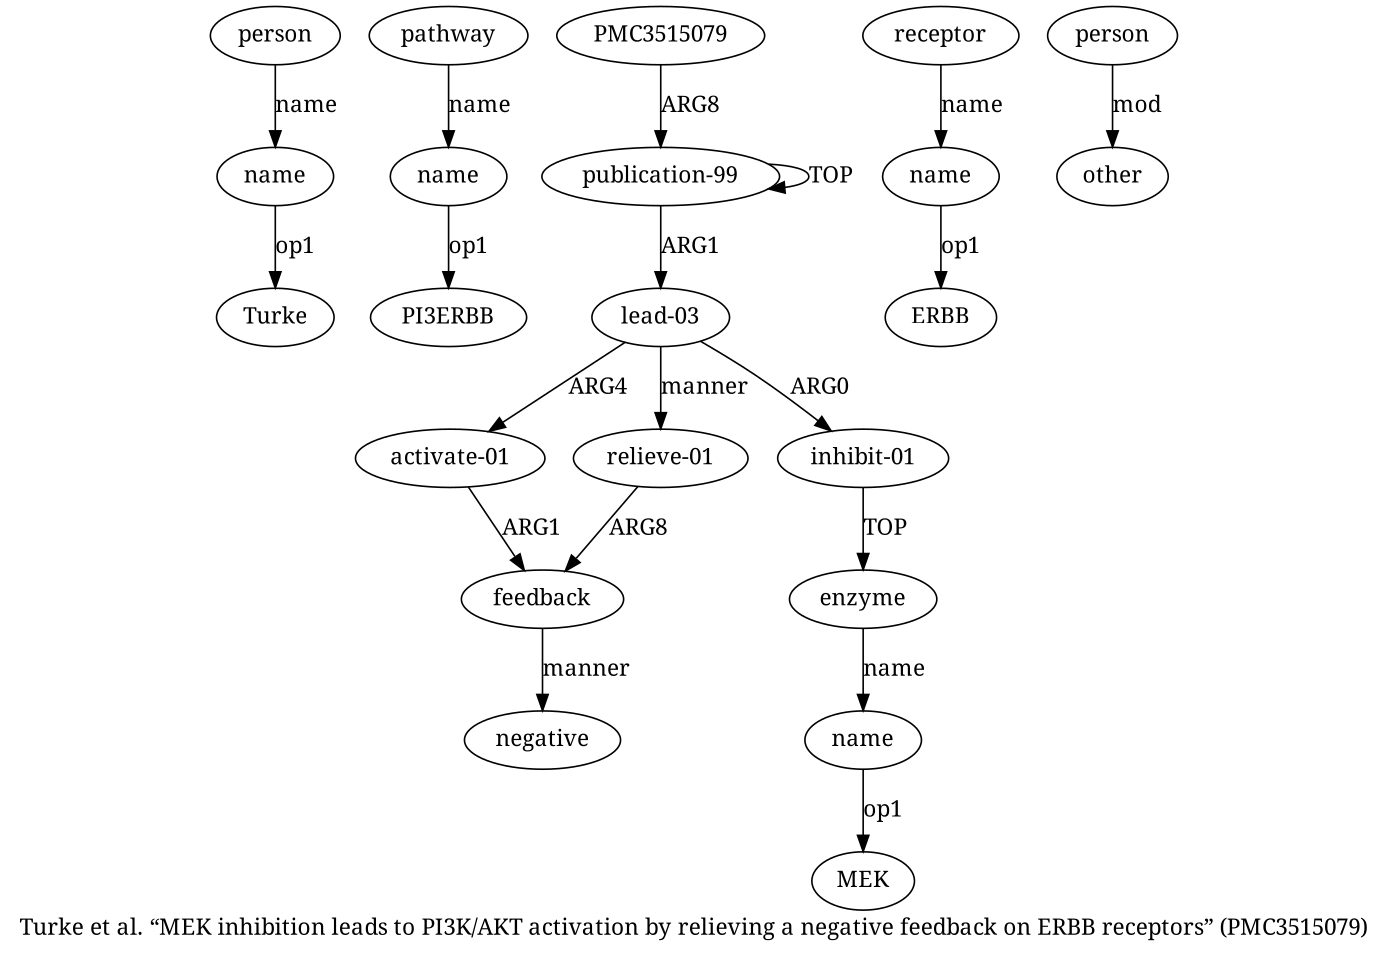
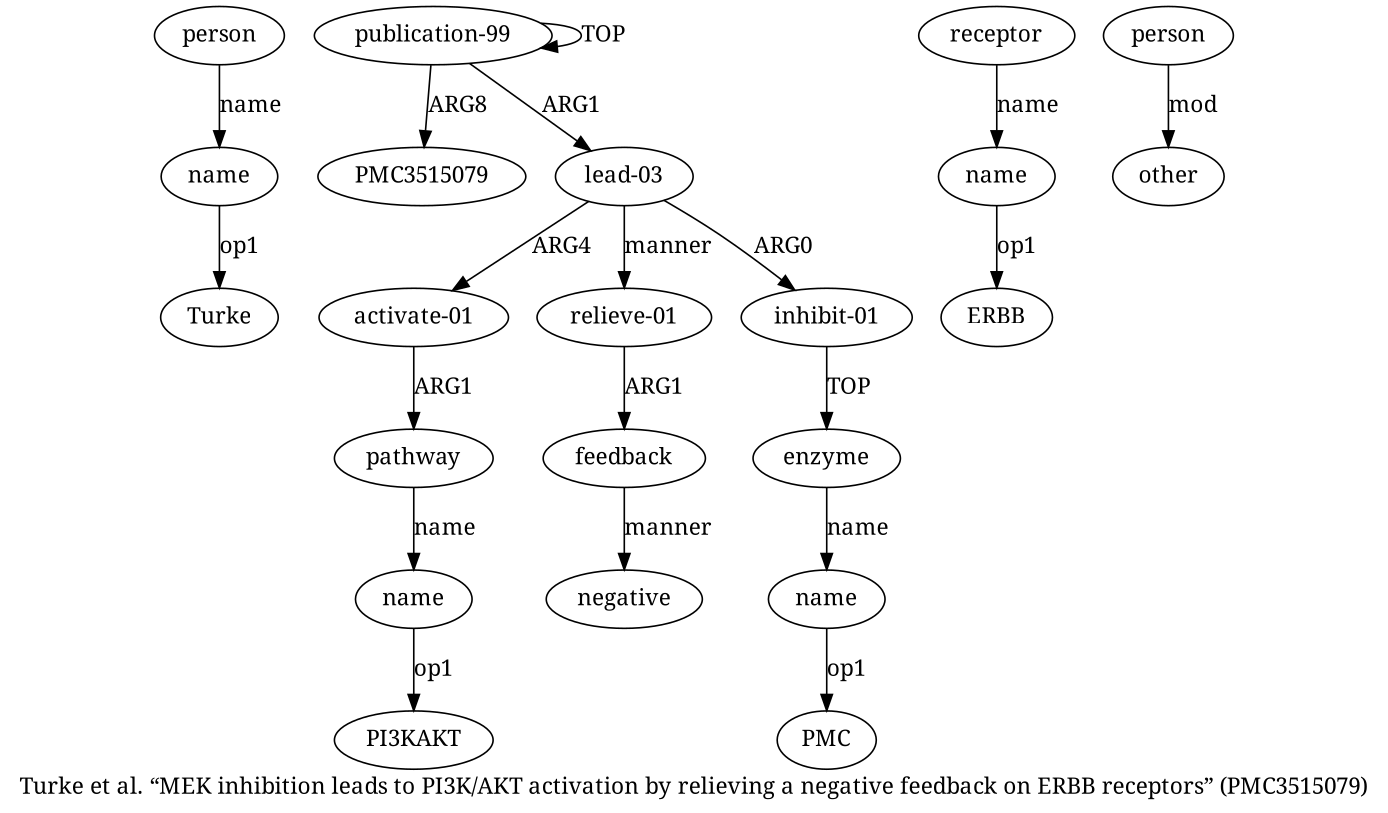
(661, 98) -> (428, 98)
(449, 317) -> (414, 740)
(492, 522) -> (414, 380)
(639, 529) -> (654, 388)
(863, 881) -> (827, 740)
